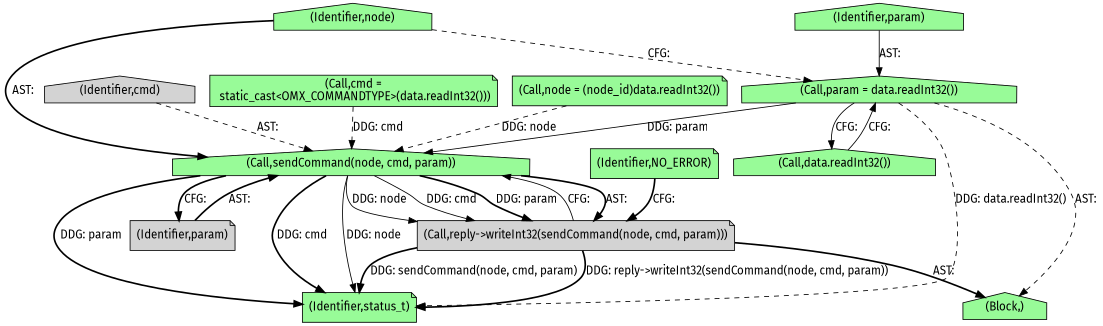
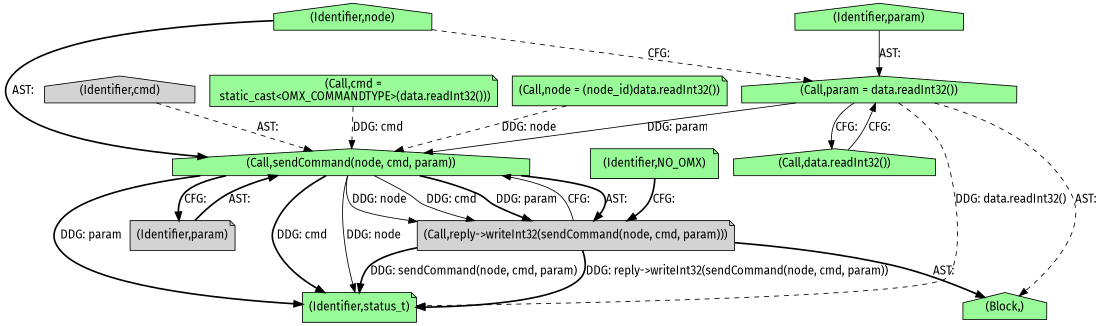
(654, 164) -> (654, 164)
